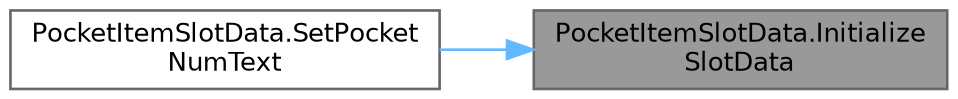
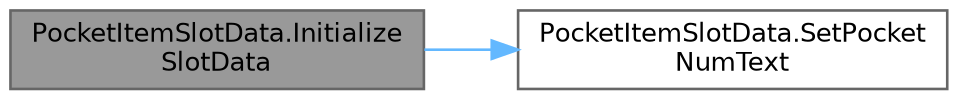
(473, 50) -> (458, 50)
